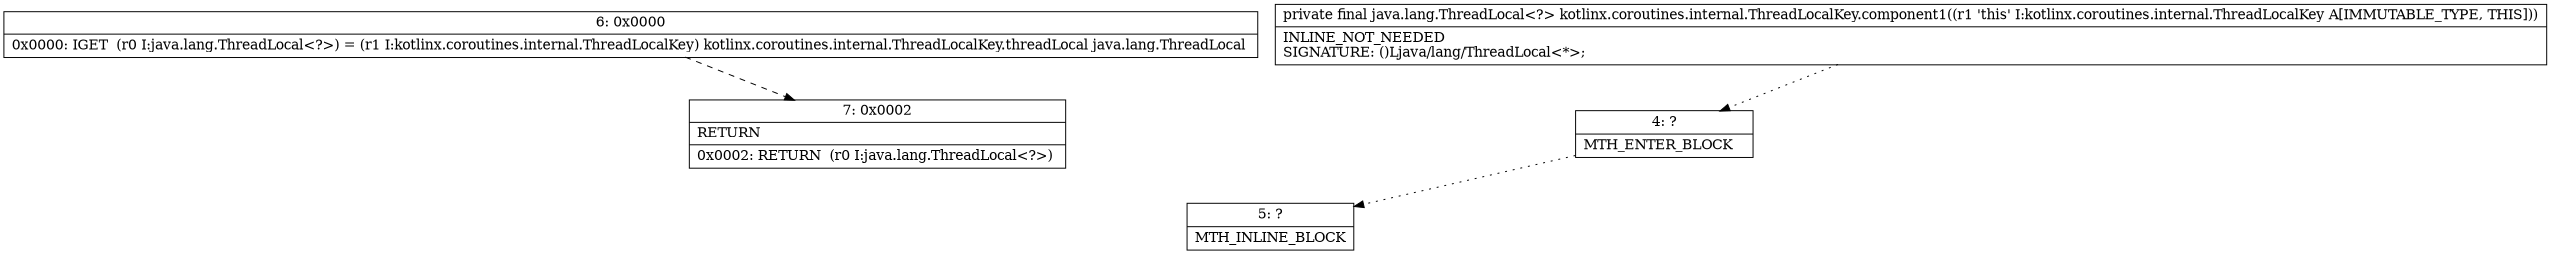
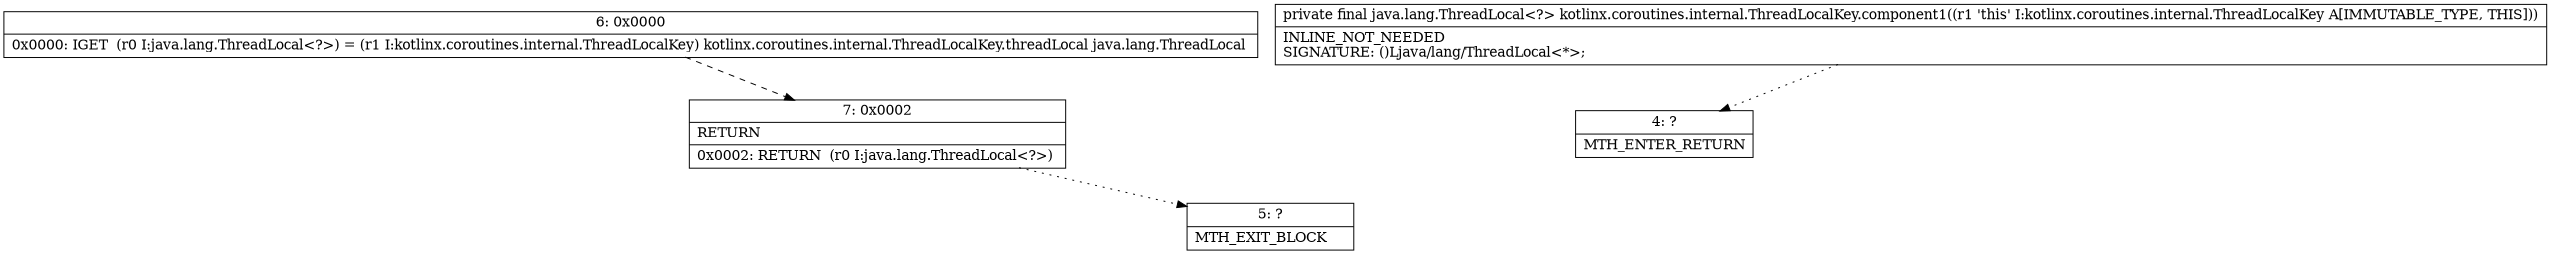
(1658, 145) -> (1664, 145)
(1470, 180) -> (1098, 186)
(1270, 238) -> (1261, 238)
